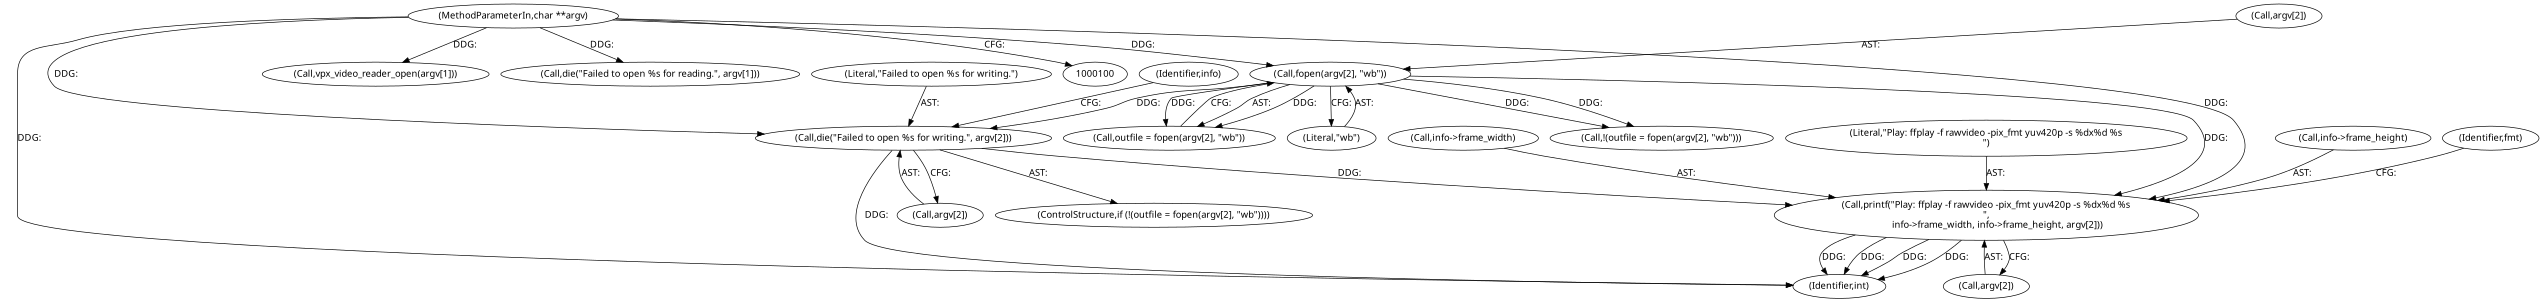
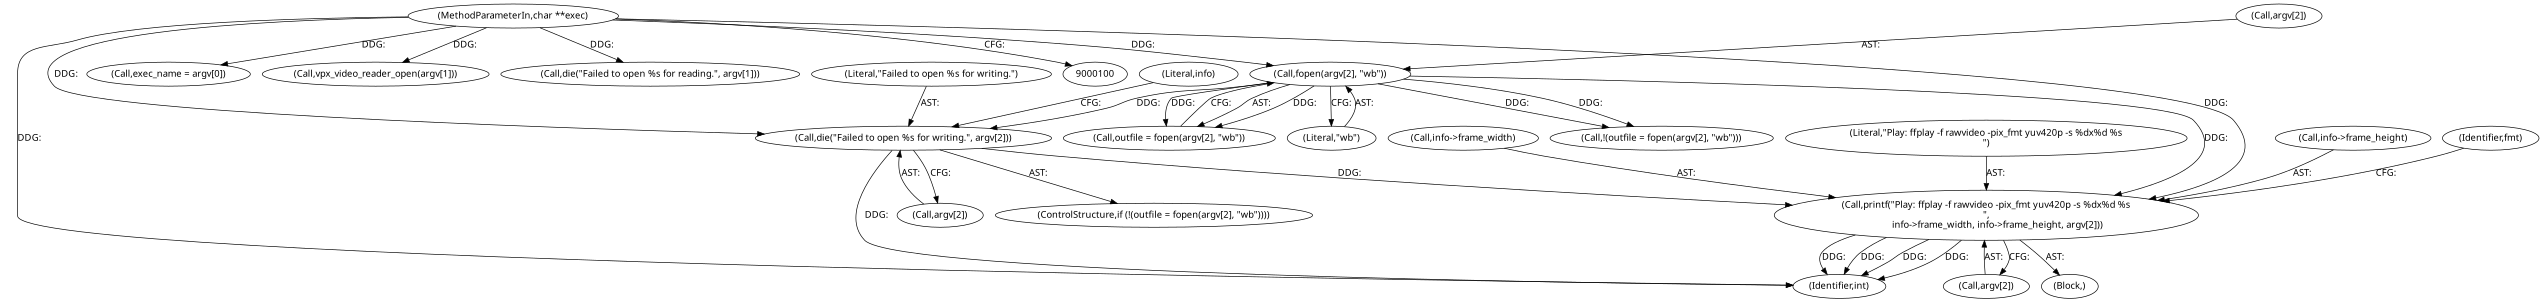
(513, 16) -> (513, 16)
none -> (169, 74)
(1095, 74) -> (1095, 74)
(1189, 74) -> (1189, 74)
none -> (2070, 286)
